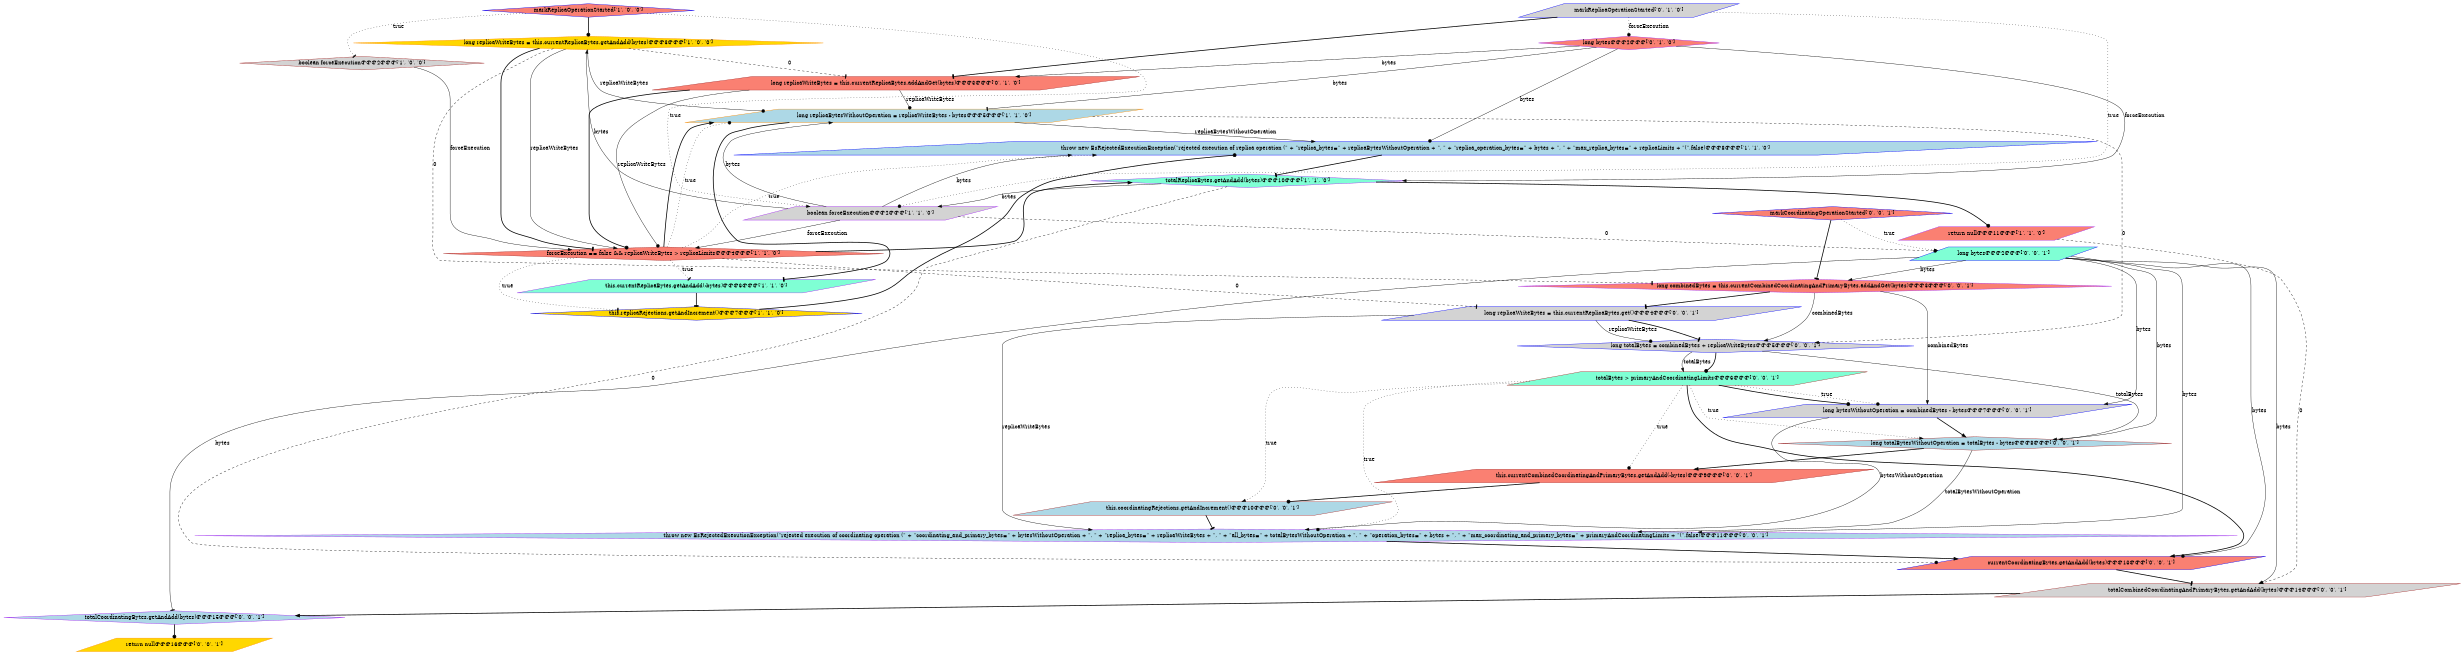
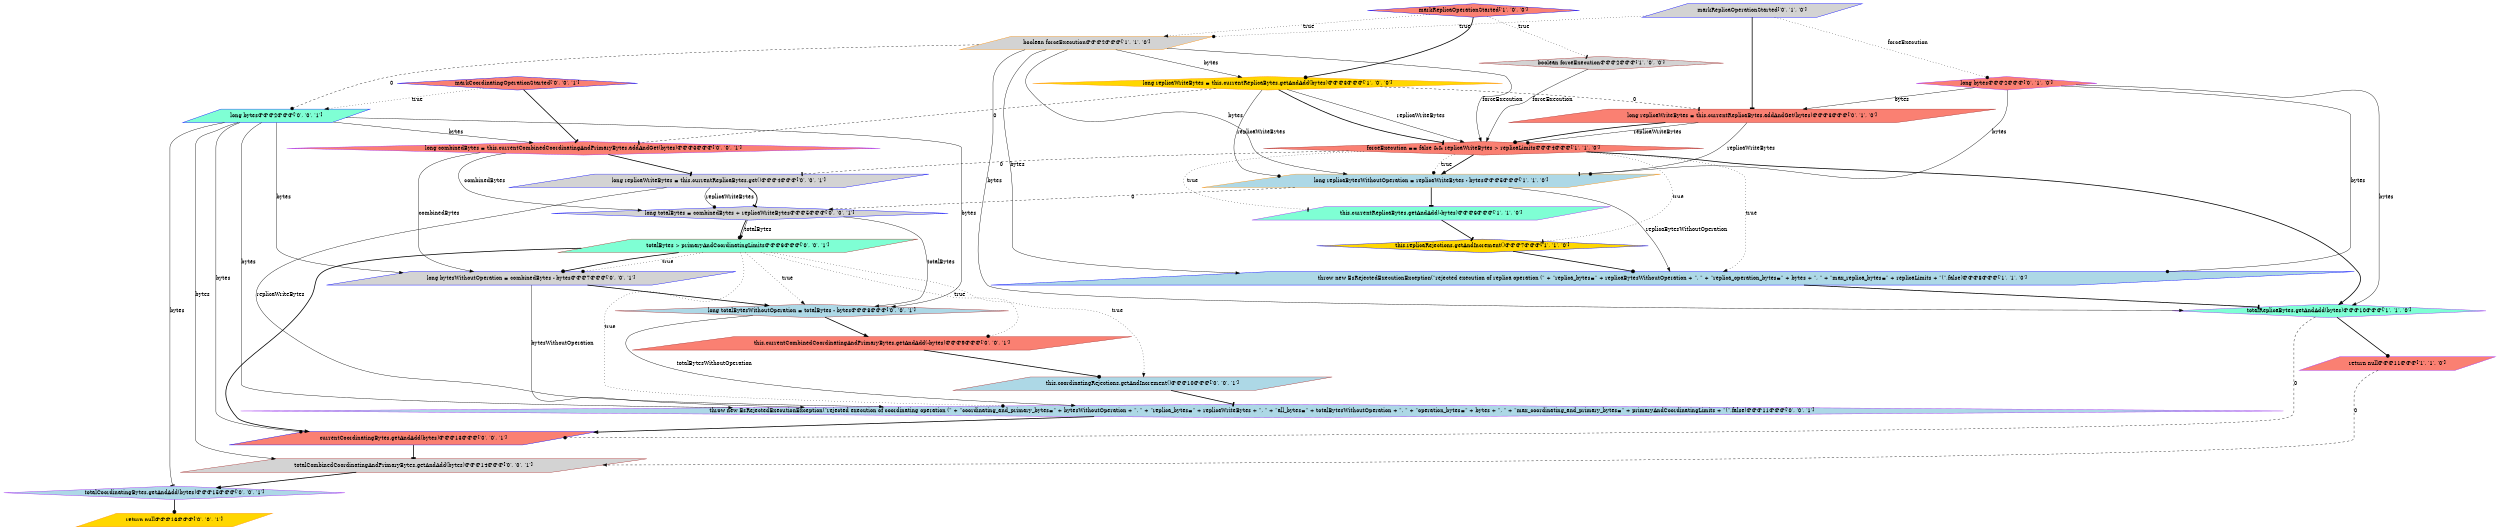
(2145, 116) -> (2387, 197)
(1023, 192) -> (1456, 305)
(870, 213) -> (1087, 43)
